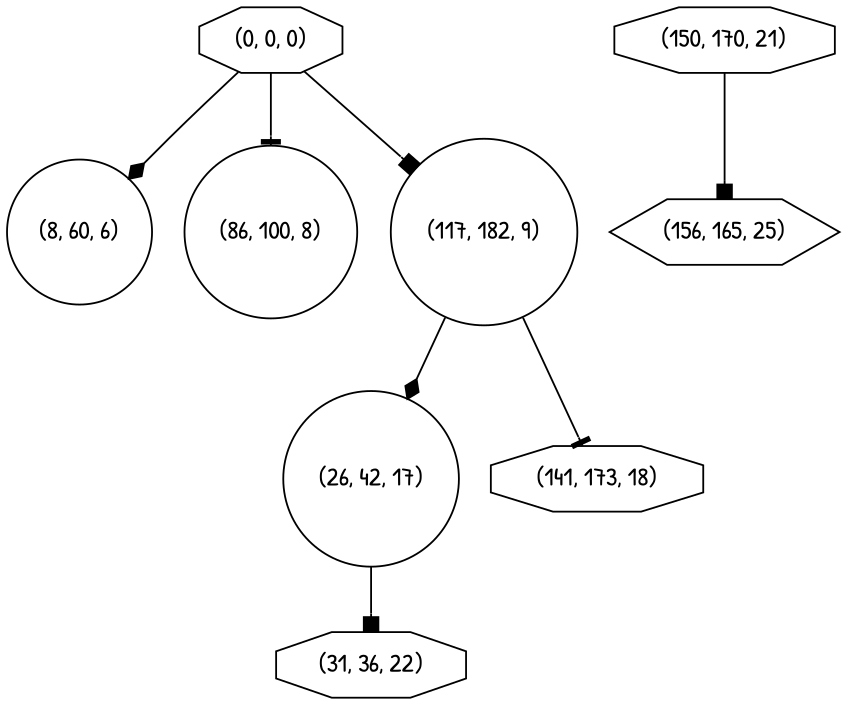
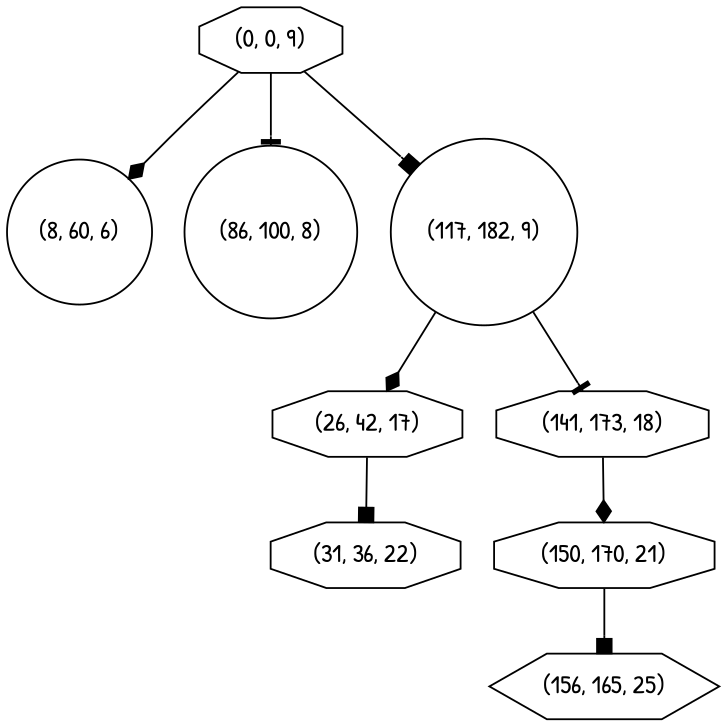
(271, 40) -> (271, 40)
(371, 479) -> (367, 424)
none -> (603, 479)
